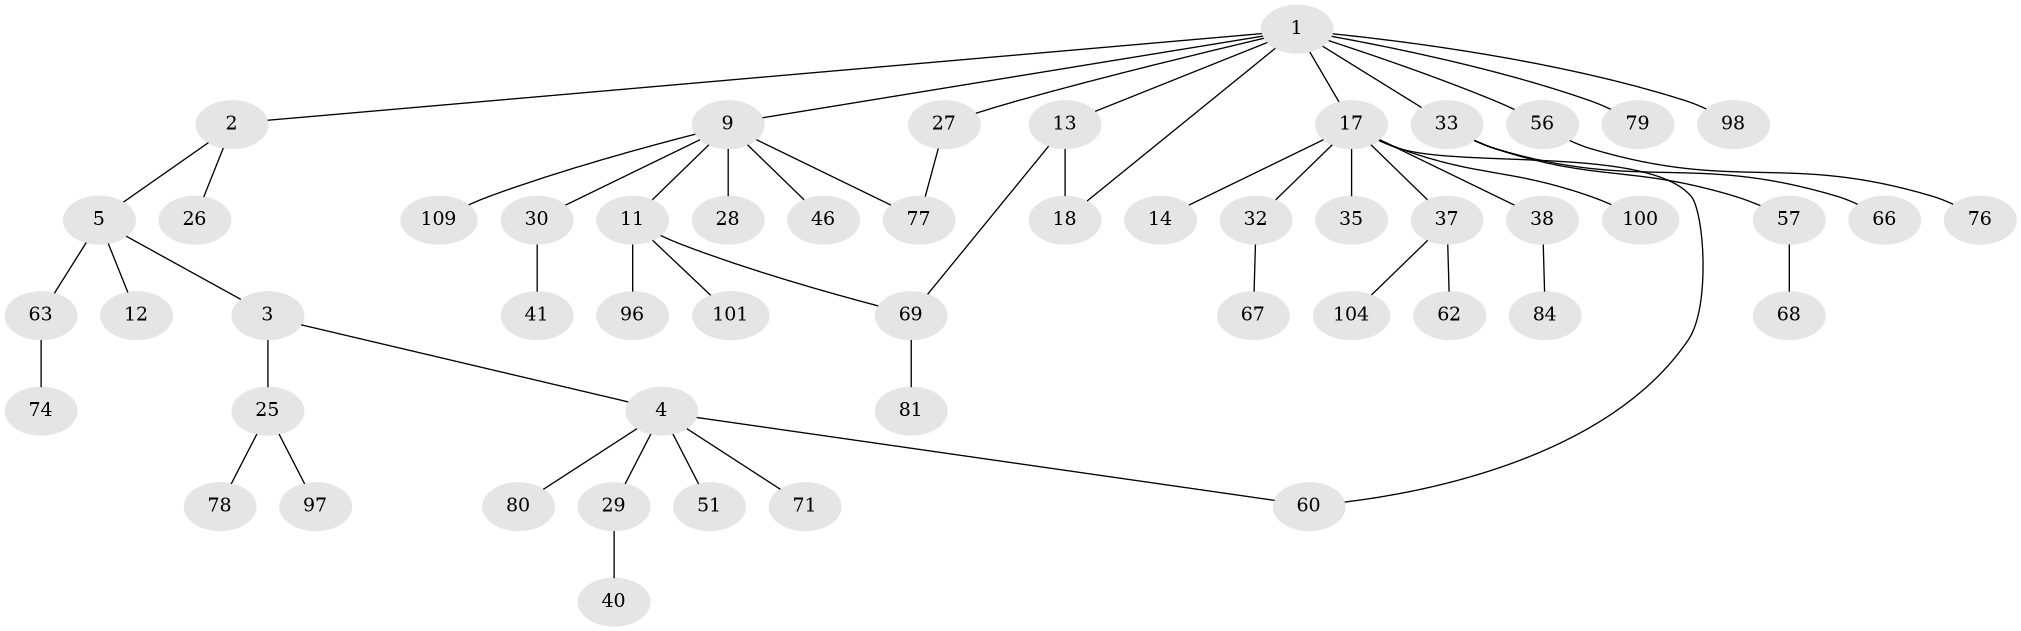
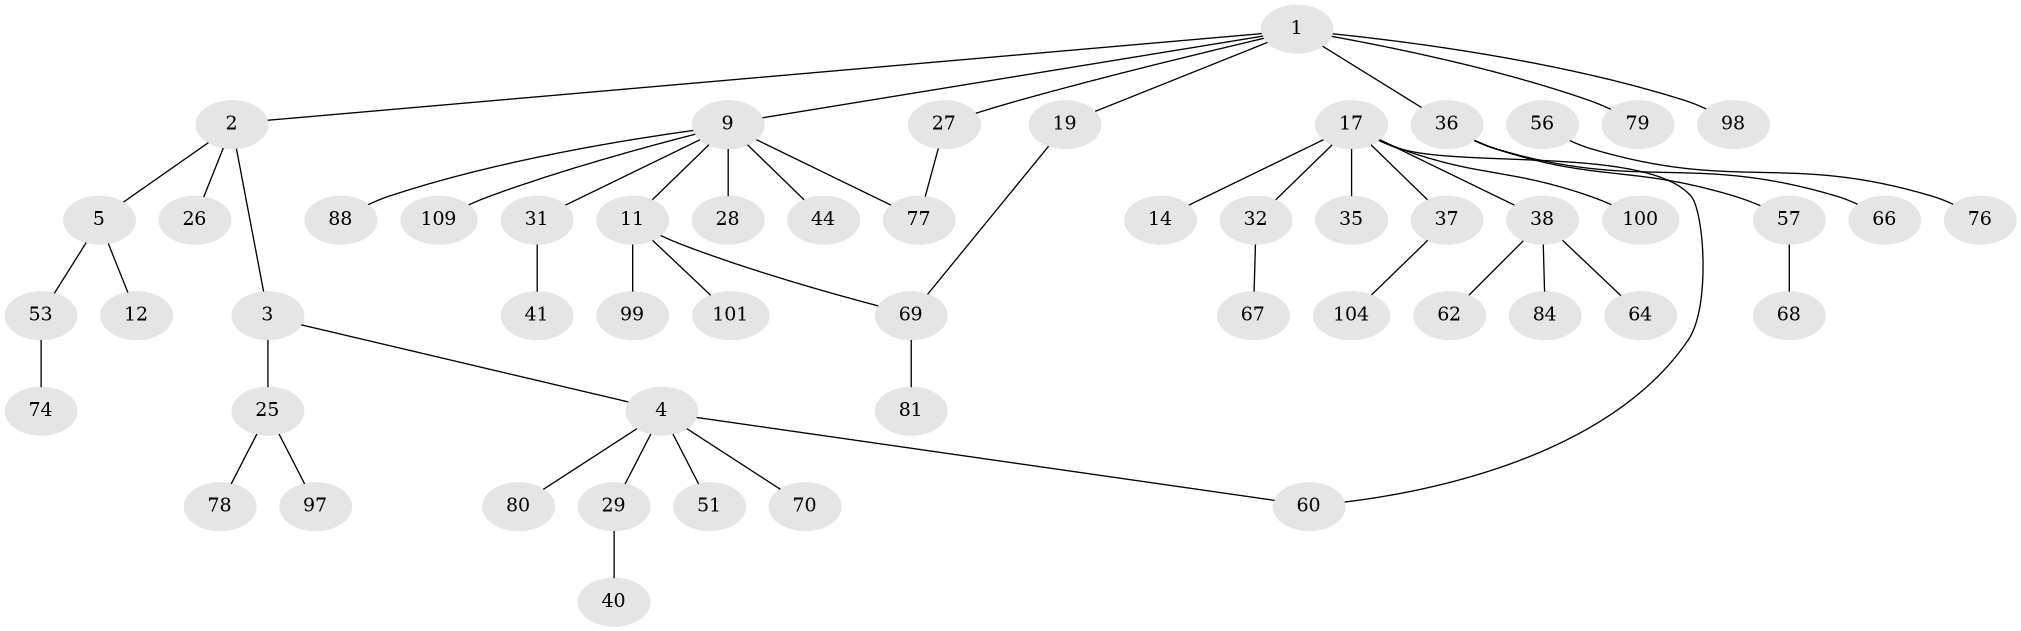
(1422, 73) -> none
(1324, 77) -> none
(1065, 125) -> (1065, 125)
(1447, 125) -> (1447, 125)
none -> (341, 220)
(537, 220) -> (537, 220)
(824, 220) -> (824, 220)
(1065, 220) -> none
(183, 268) -> (250, 220)
(1448, 268) -> (1496, 268)
(41, 316) -> (41, 316)
(633, 316) -> (633, 316)
none -> (1641, 316)
(805, 507) -> (805, 507)
